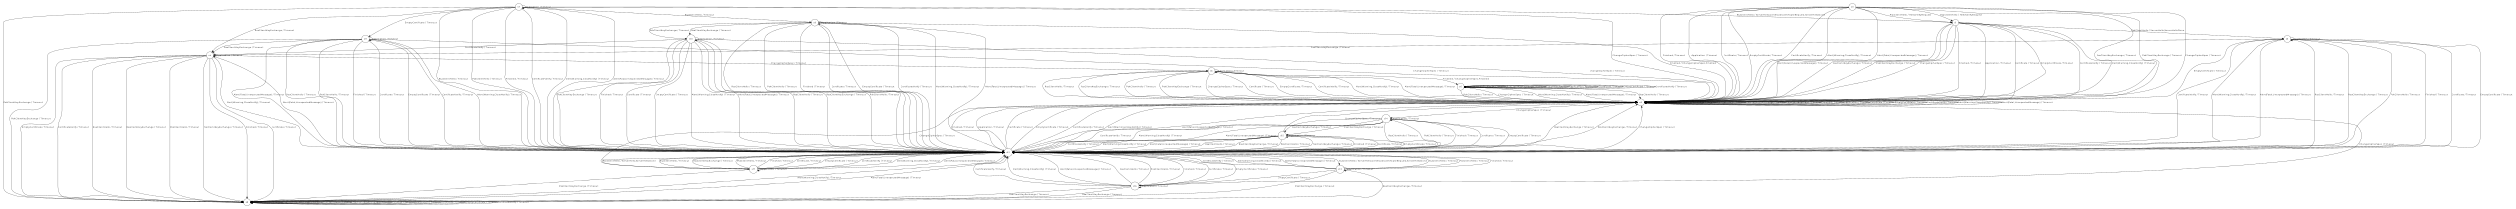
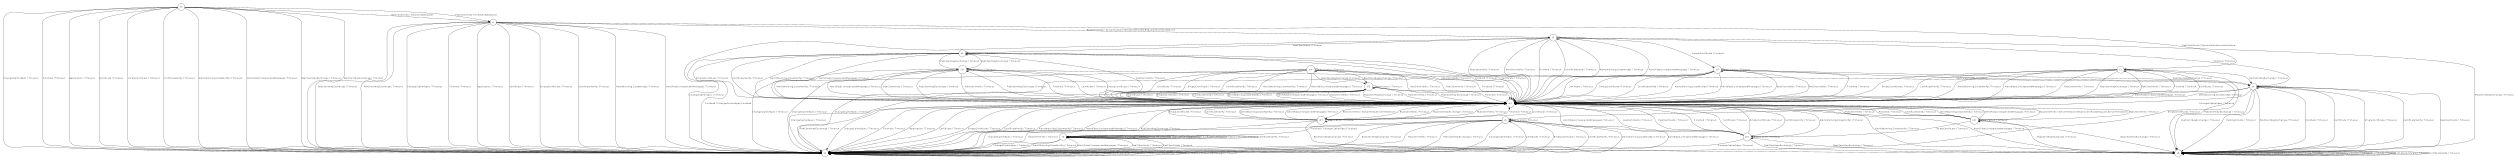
(1237, 9) -> (1022, 30)
(275, 30) -> (2224, 61)
(1515, 109) -> (1012, 76)
